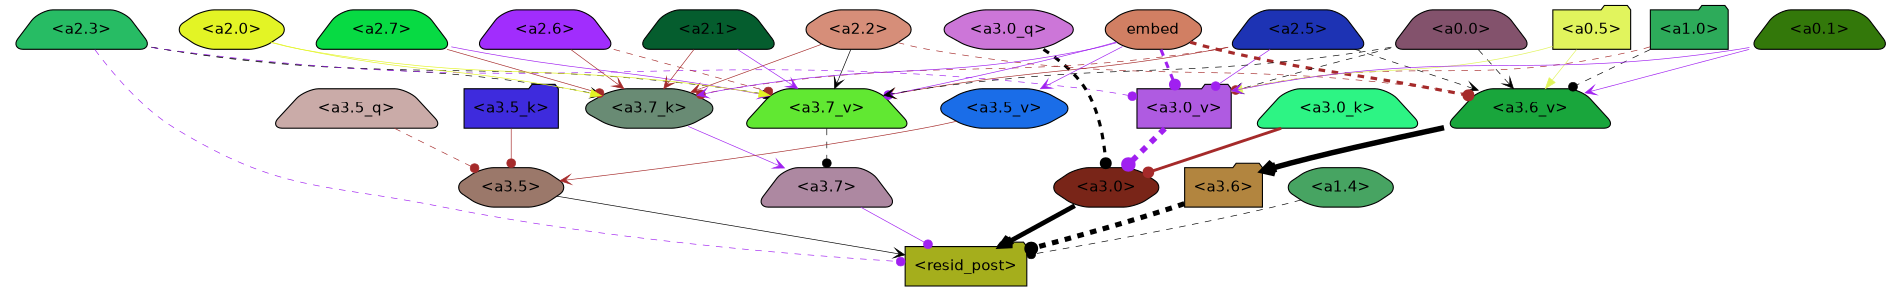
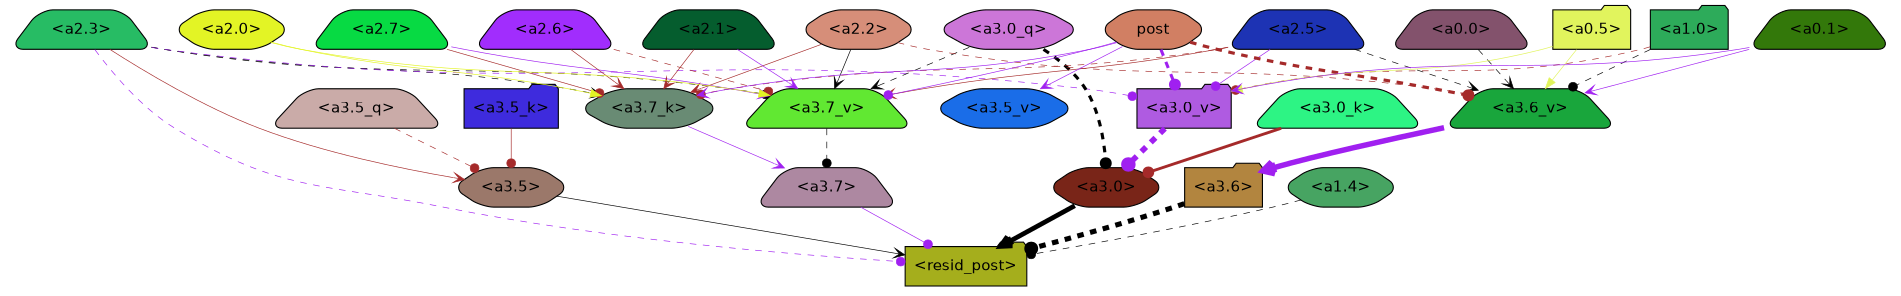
(1153, 30) -> (1153, 30)
(1331, 64) -> none
(1230, 66) -> (934, 62)
(1358, 147) -> (1358, 147)
(774, 153) -> (274, 134)
